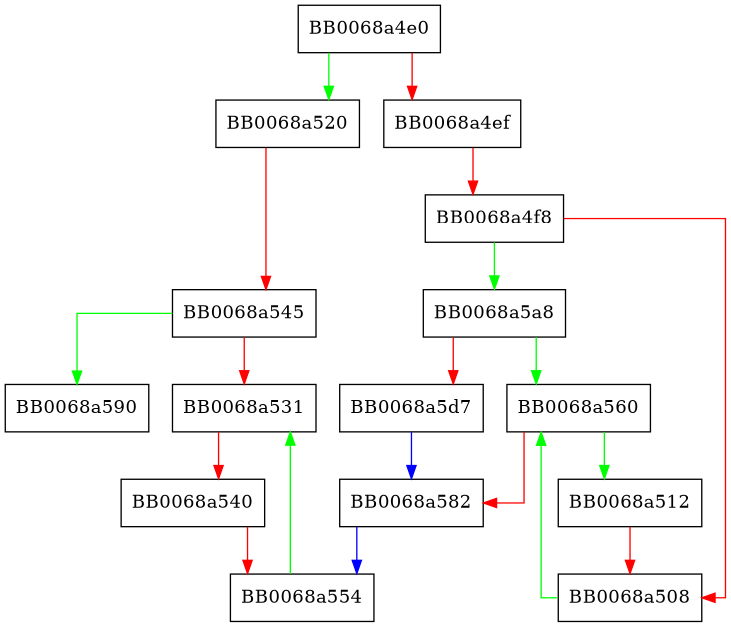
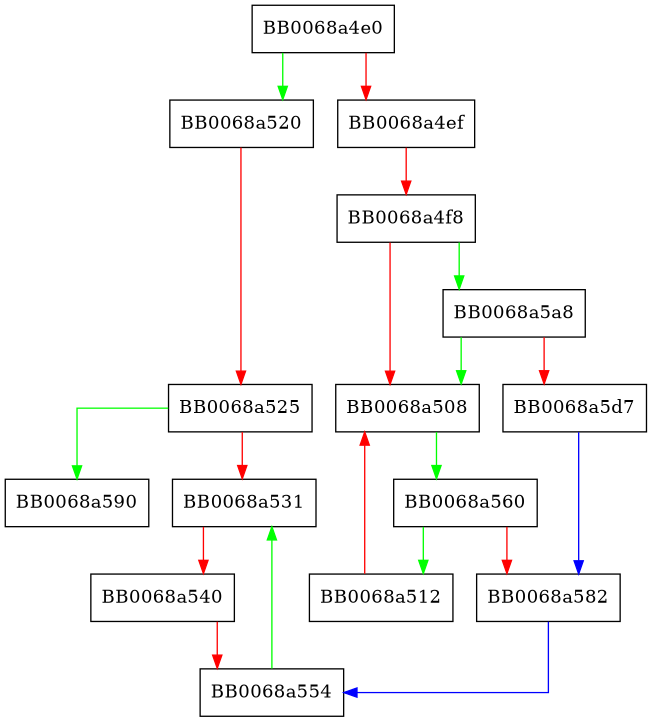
(244, 313) -> (240, 408)
(536, 354) -> (461, 354)
